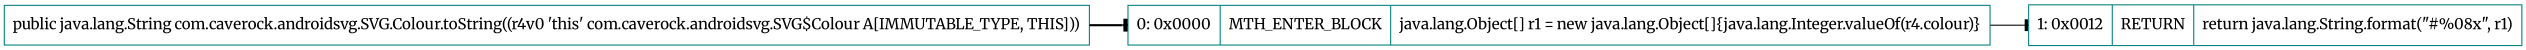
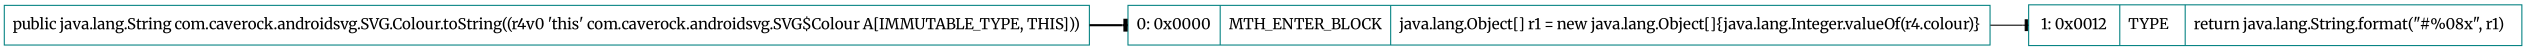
(2153, 25) -> (2149, 25)
